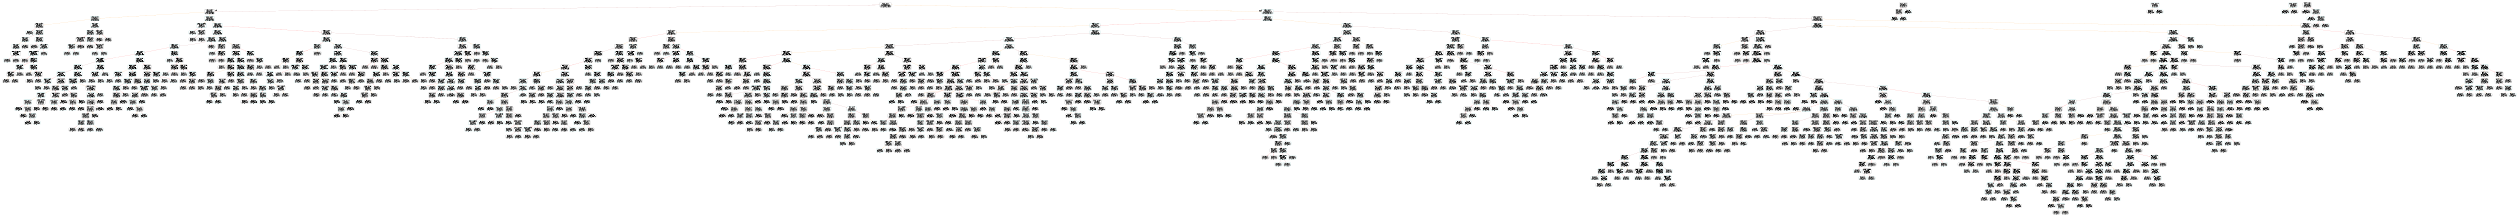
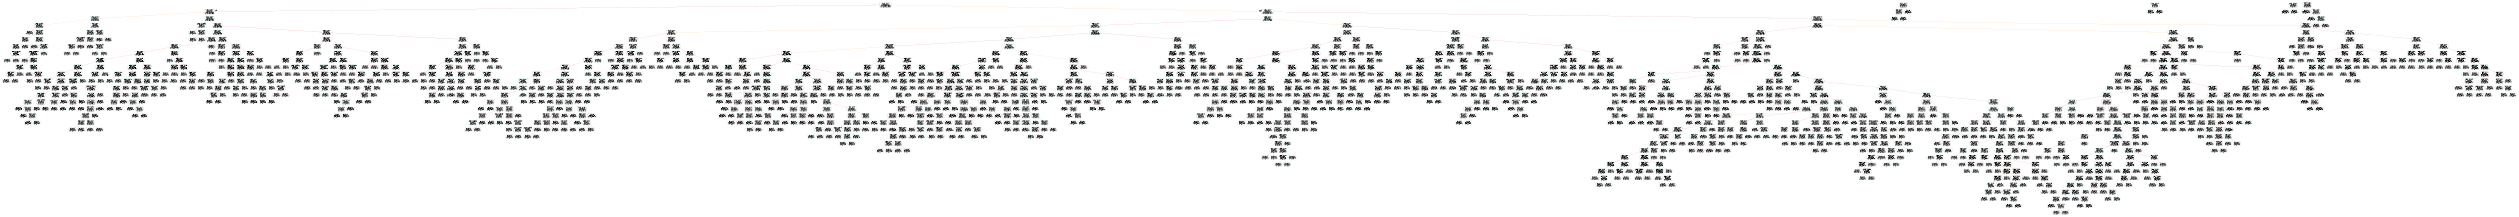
none -> (2099, 130)
